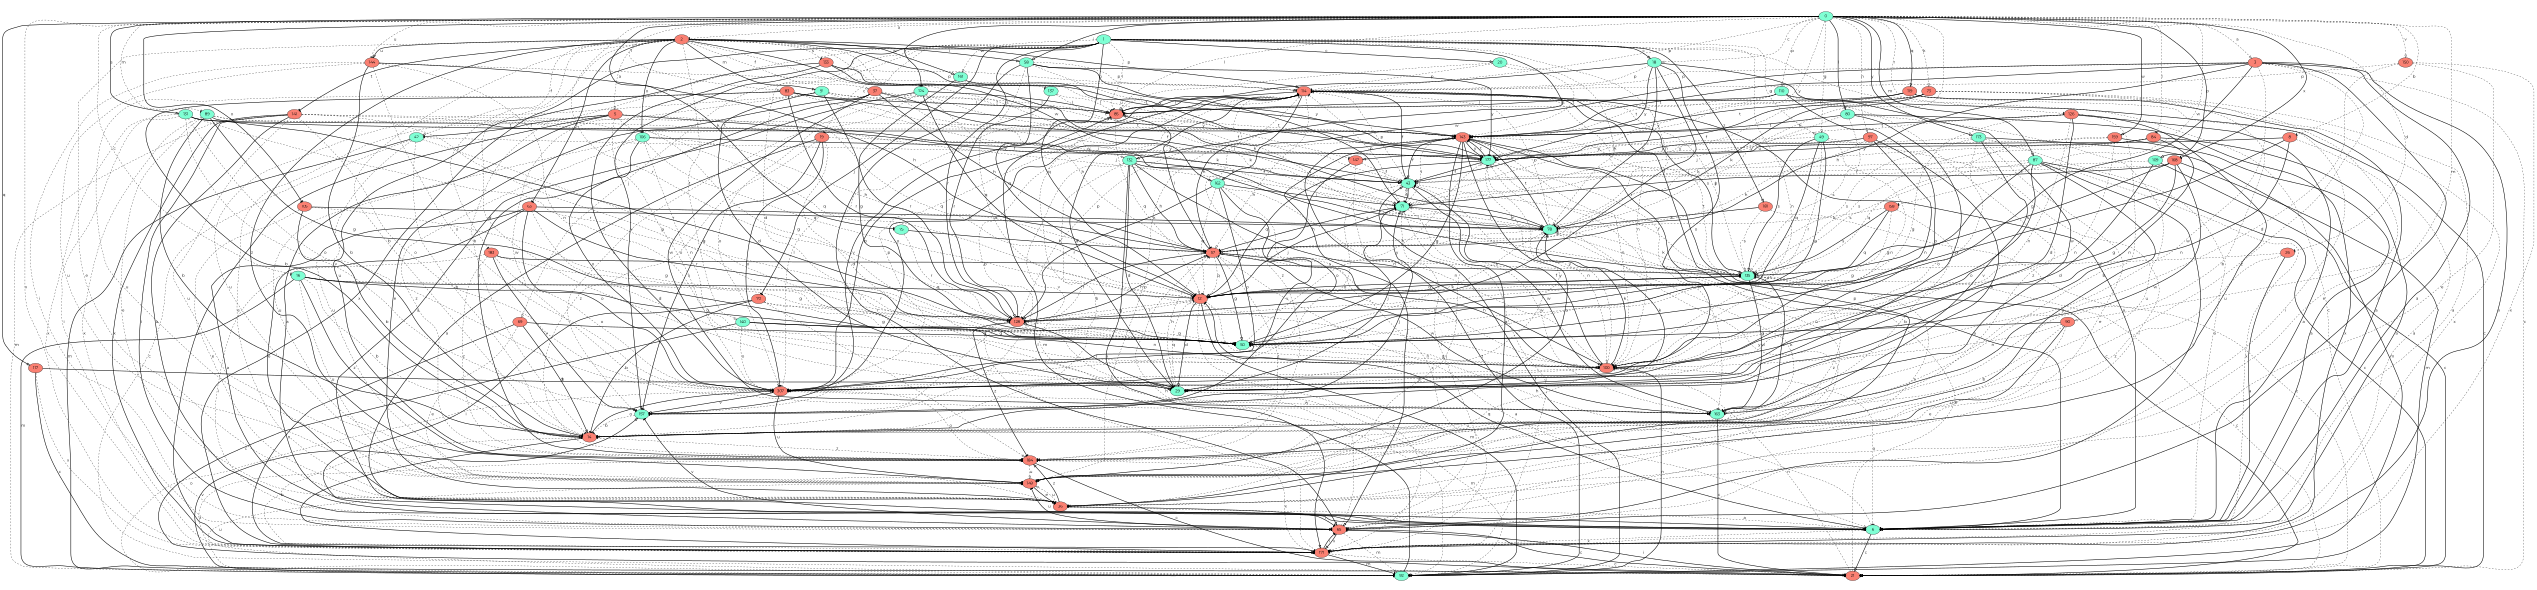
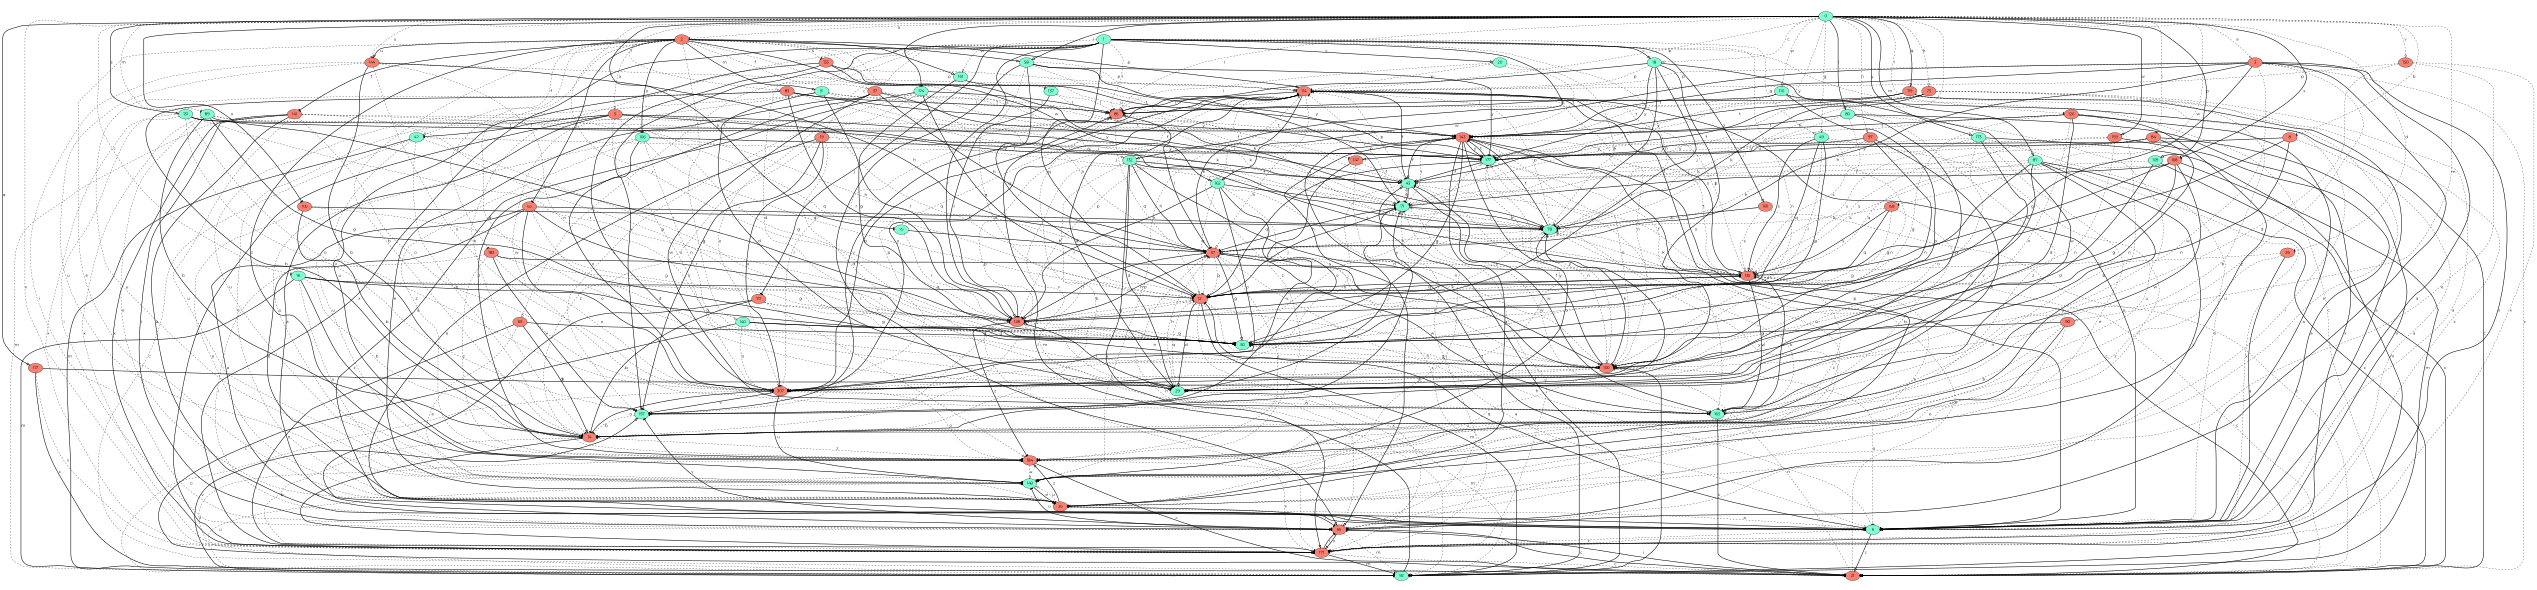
(1085, 93) -> (1008, 135)
(1748, 276) -> (1748, 276)
(1030, 483) -> (1030, 483)
